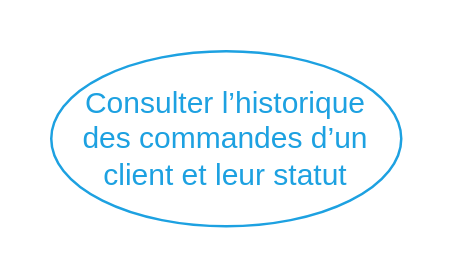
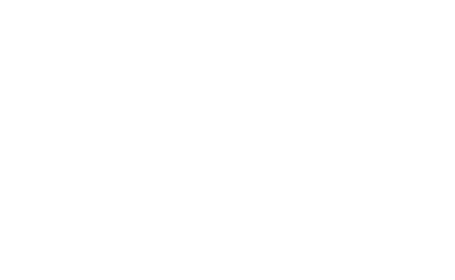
(226, 139) -> none
